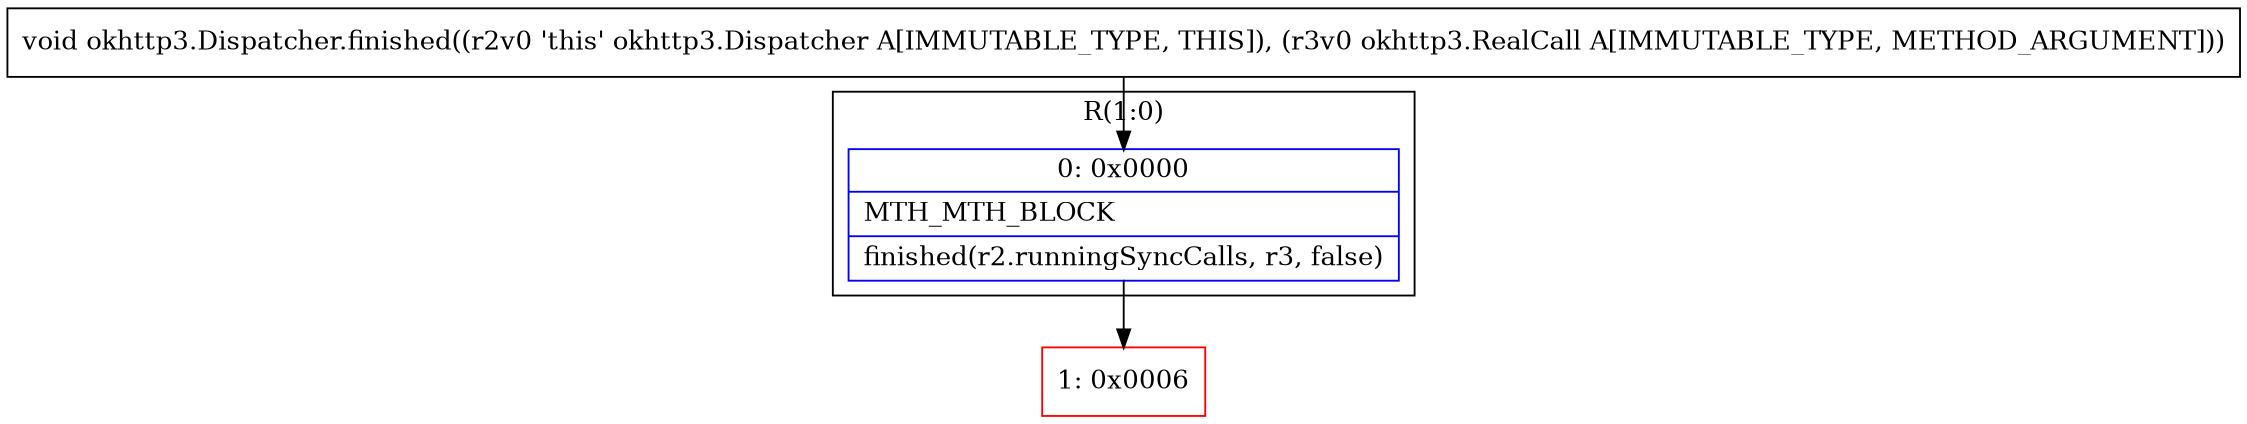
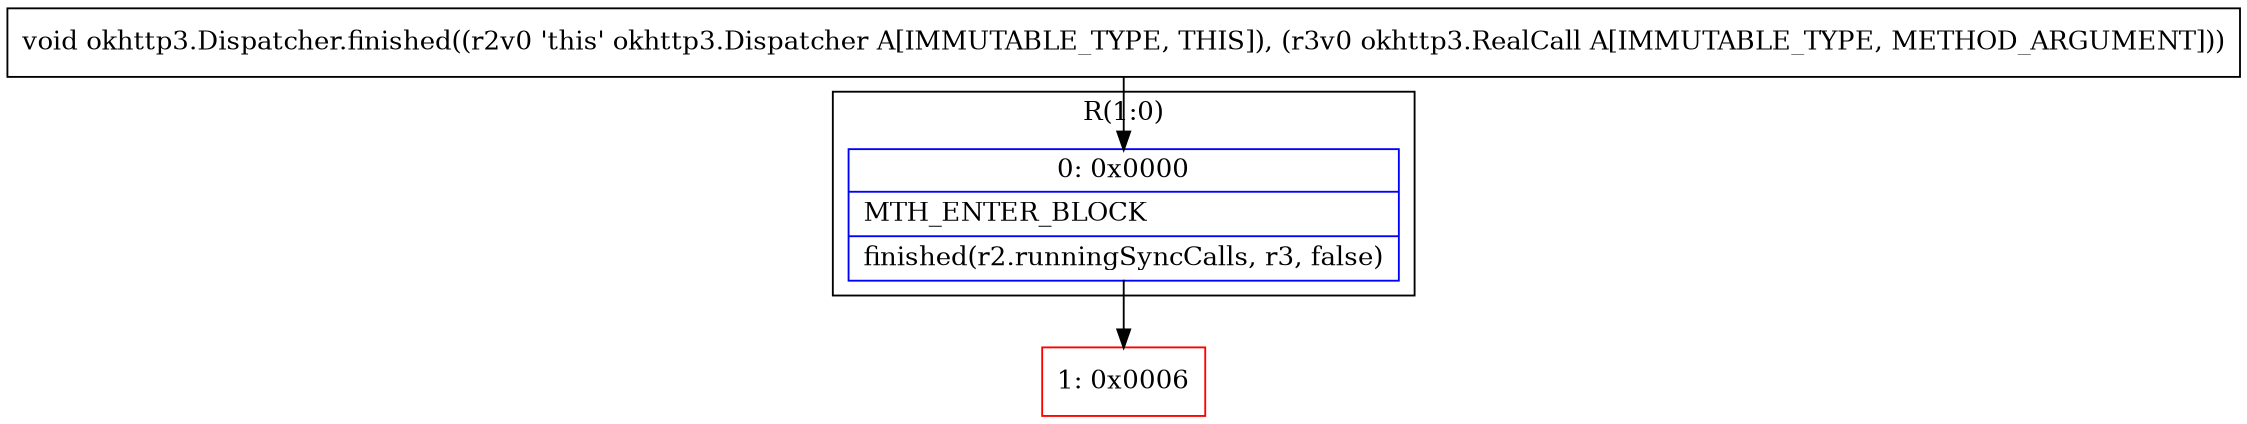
(989, 213) -> (1006, 213)
